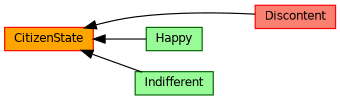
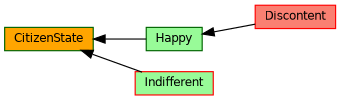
(175, 14) -> (235, 28)
(49, 39) -> (49, 39)
(174, 83) -> (174, 83)
